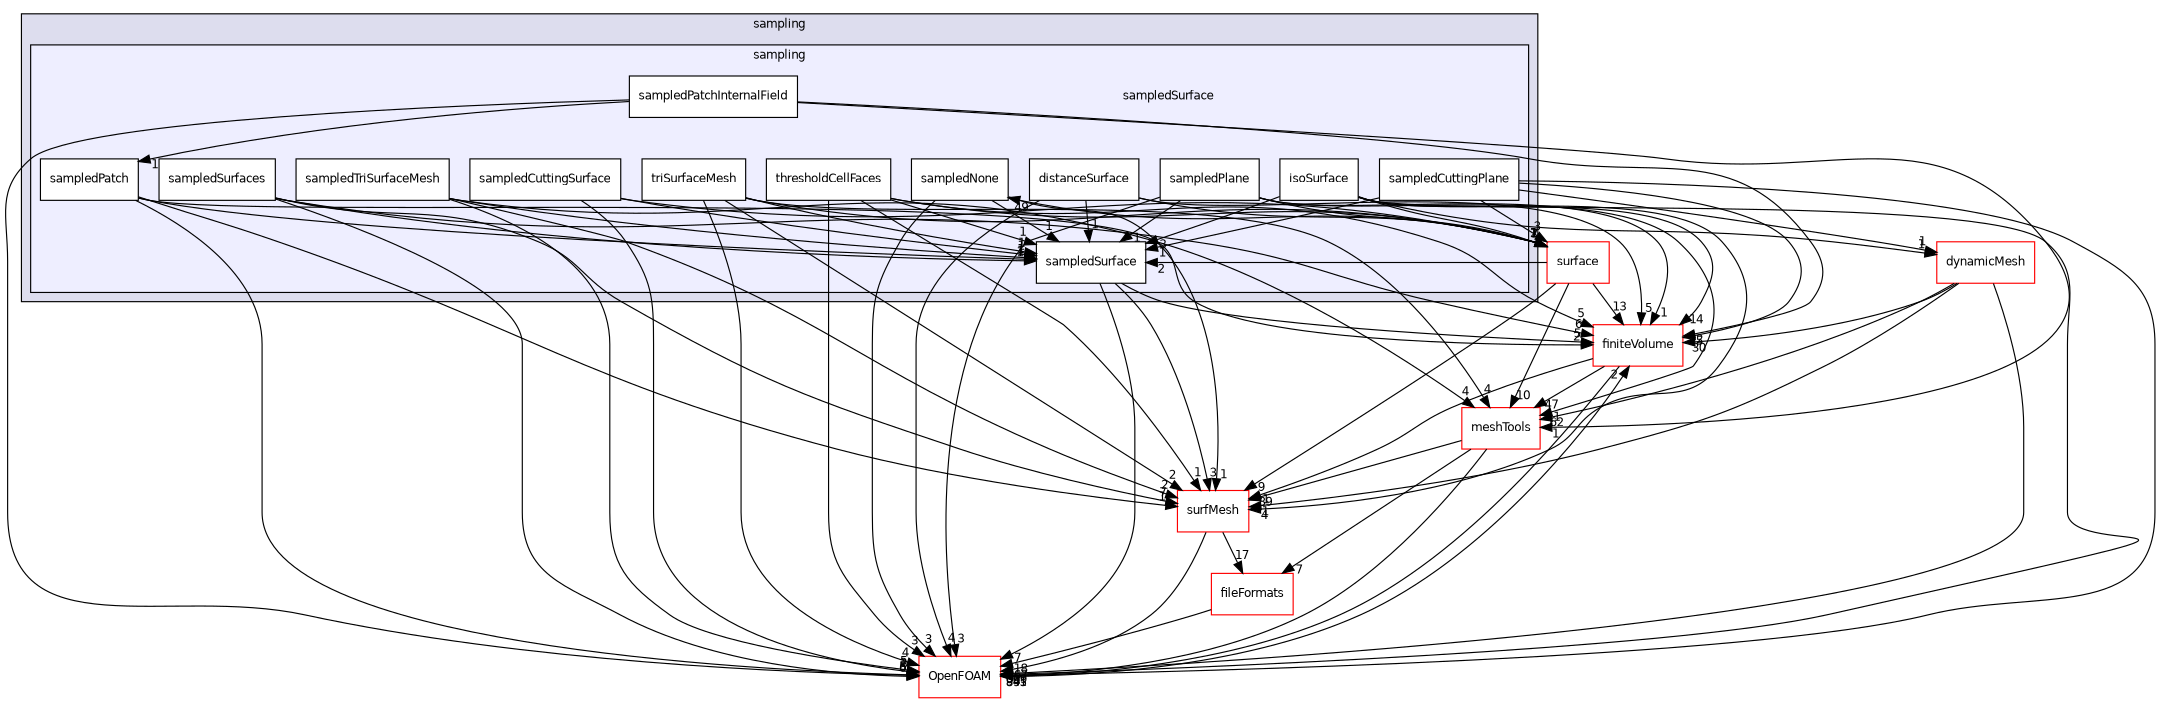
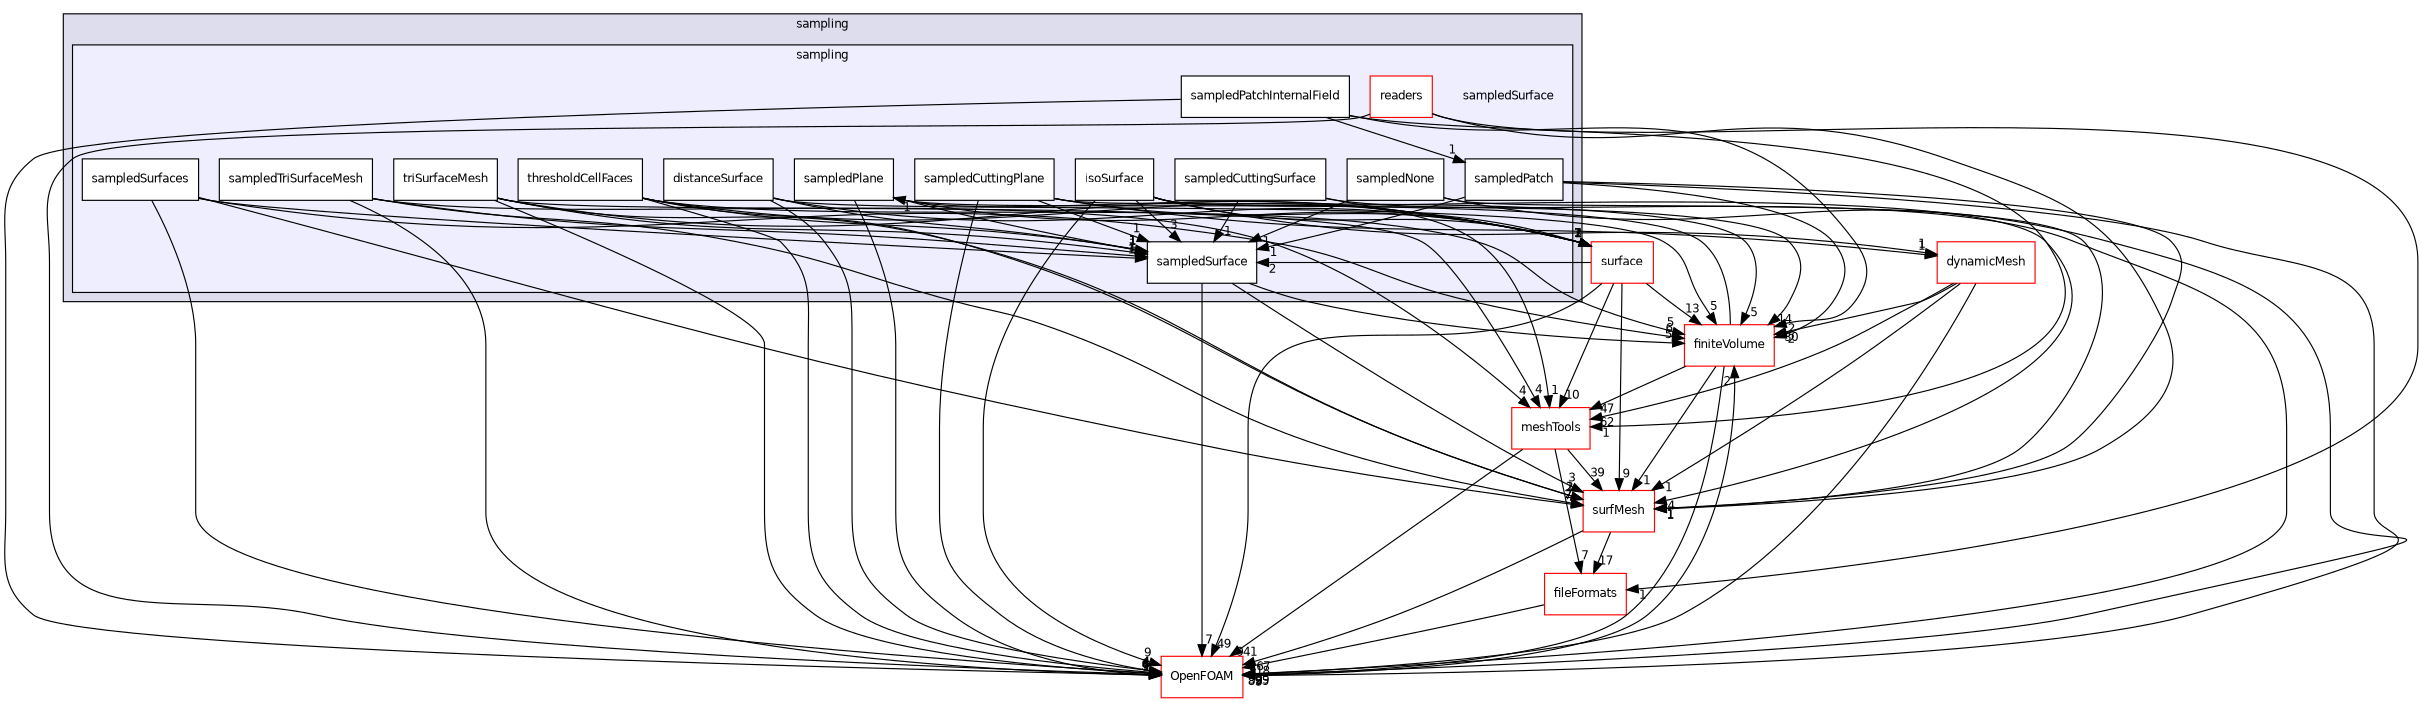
none -> (1401, 97)
(1500, 204) -> (1350, 207)
(1284, 217) -> (1294, 348)
